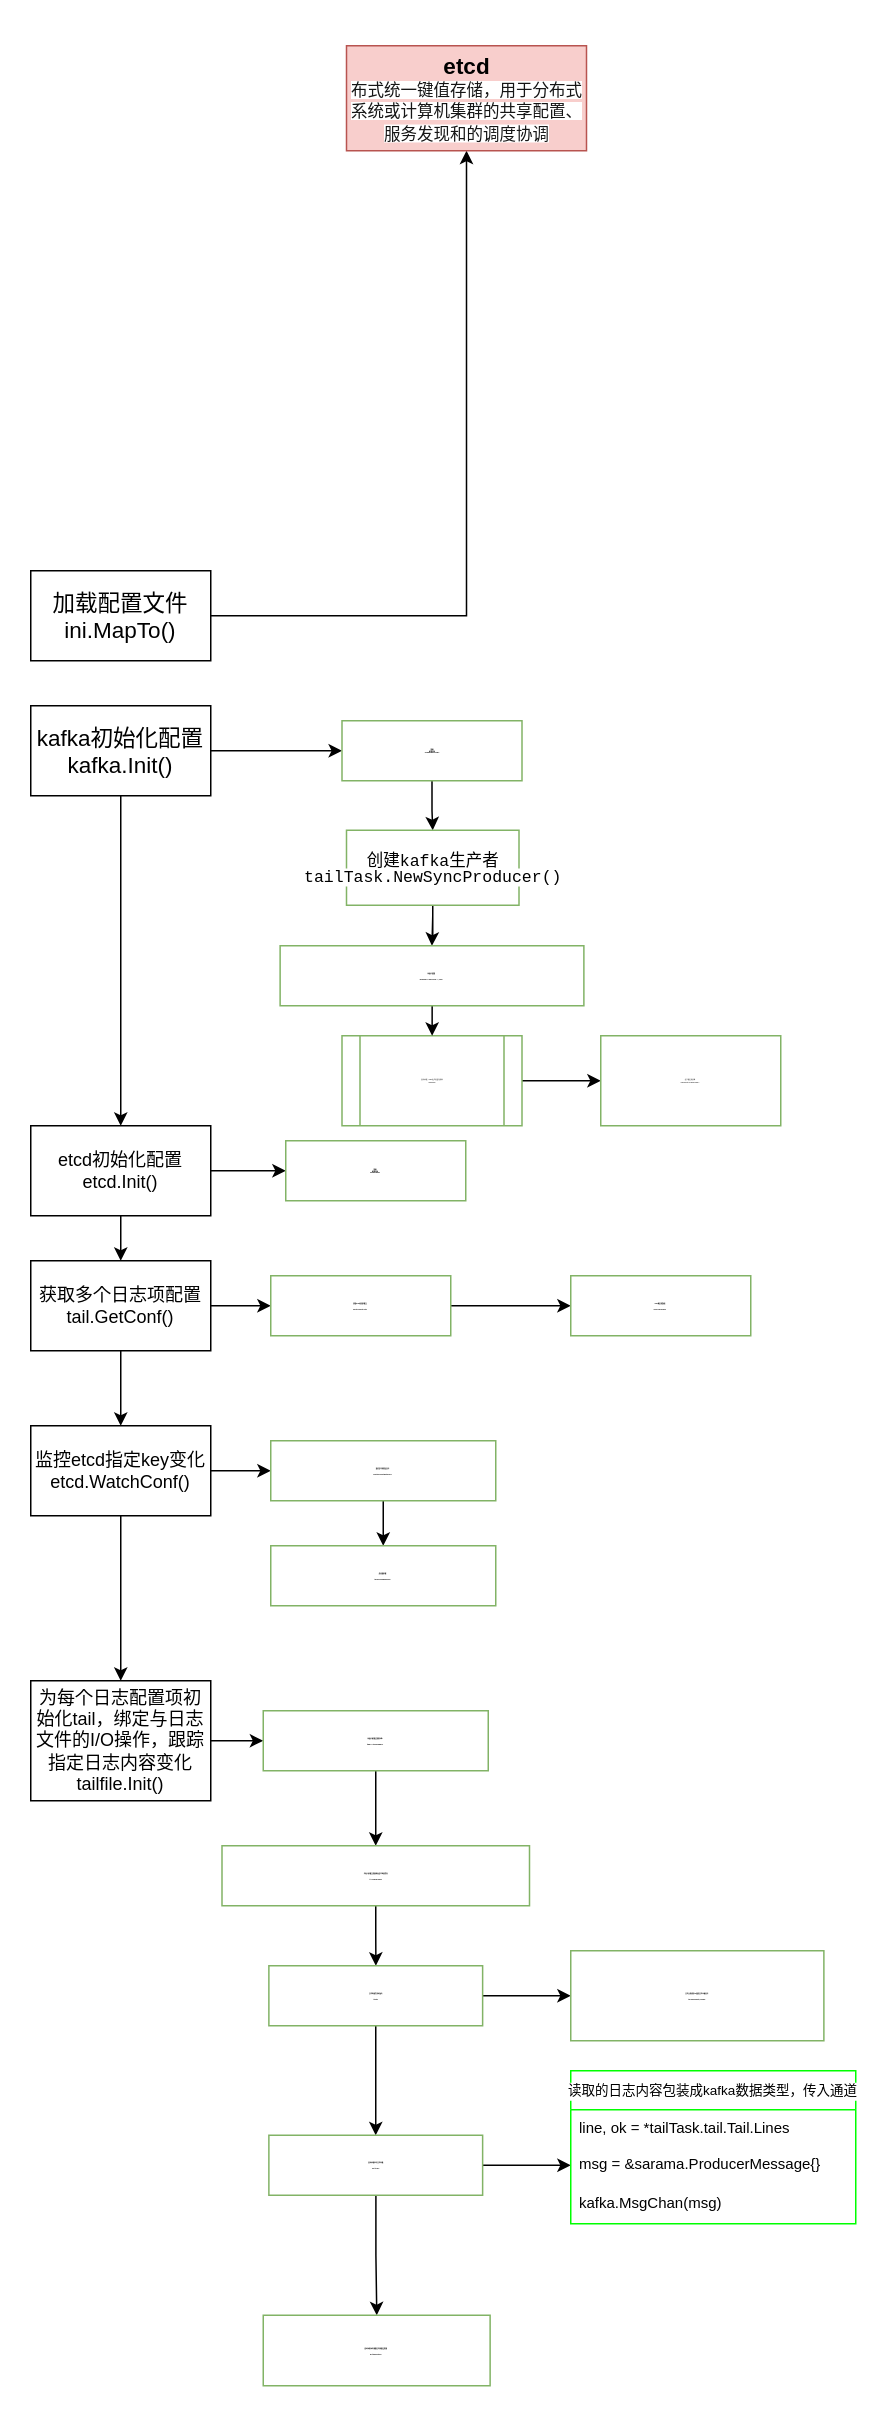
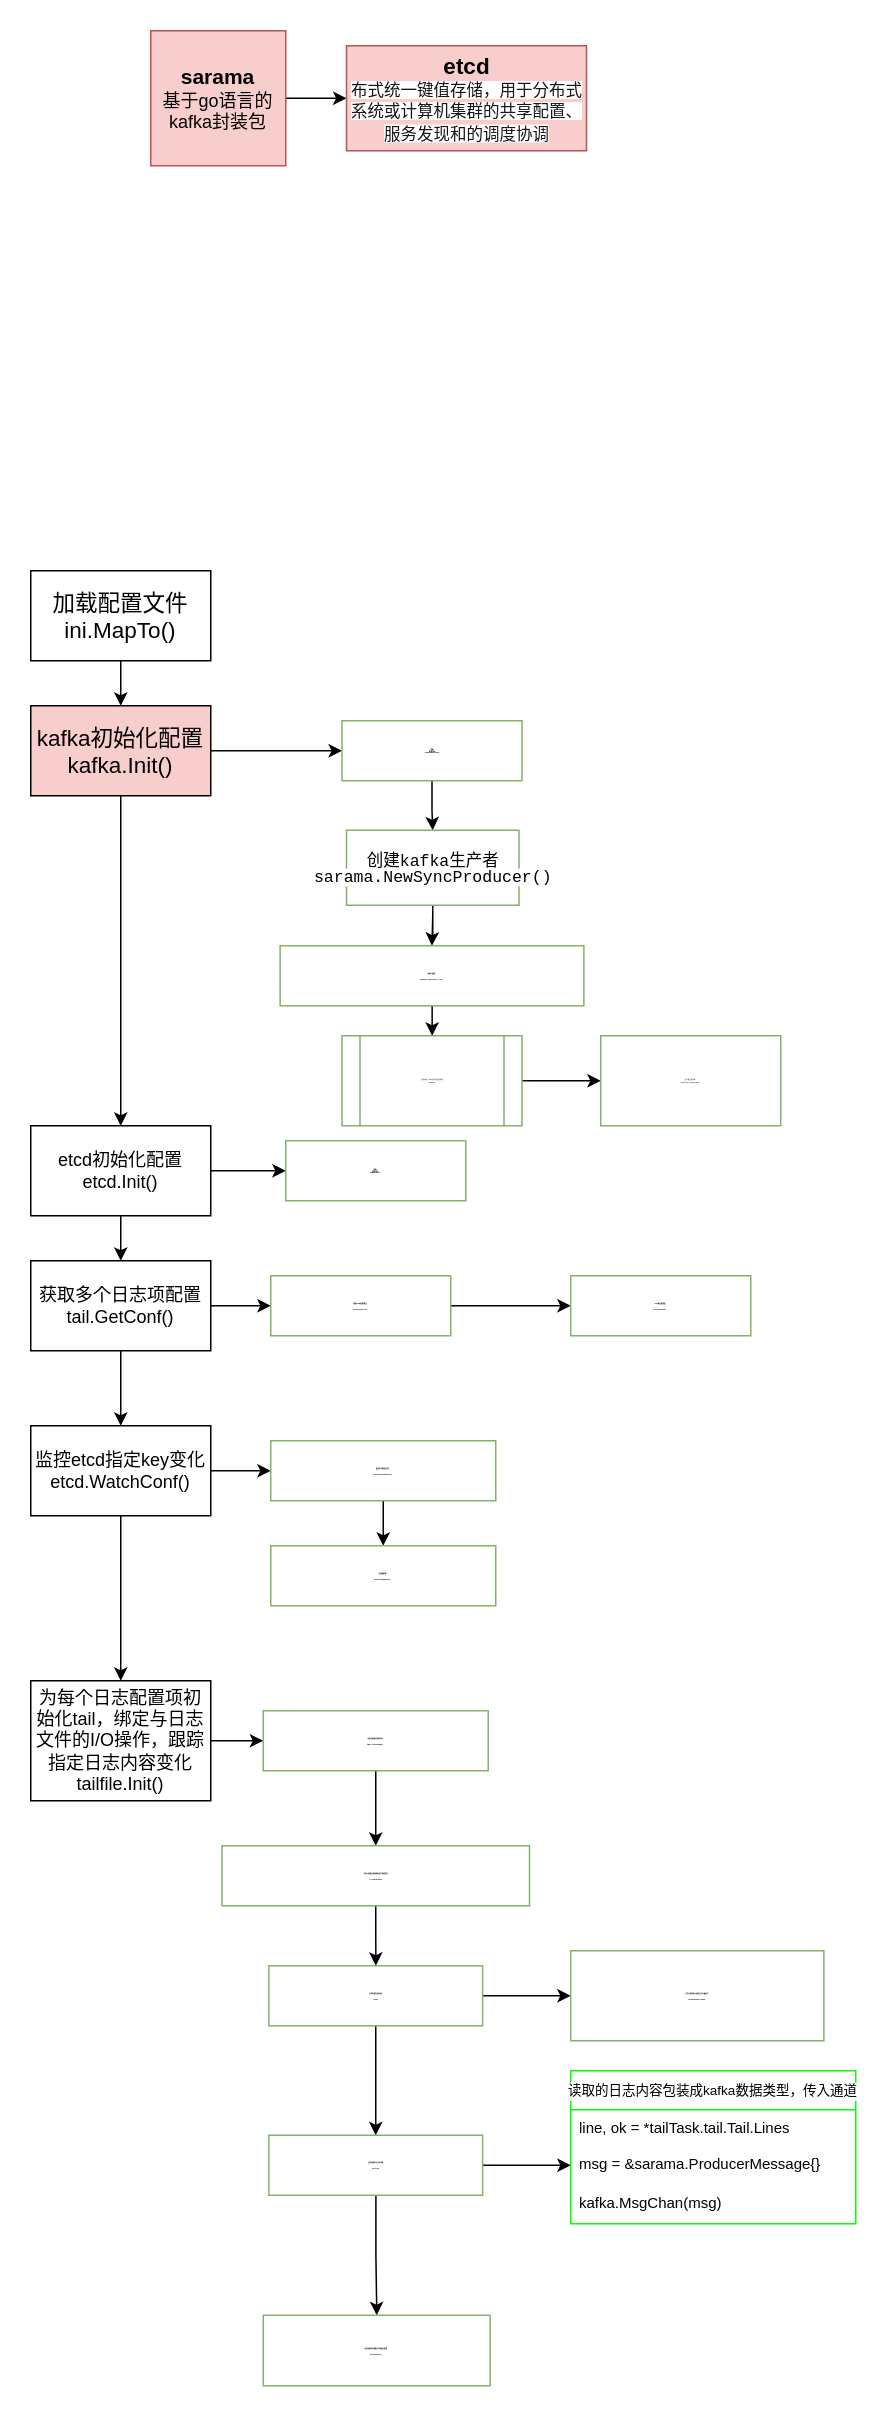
none -> (218, 98)
none -> (311, 98)
(467, 516) -> (121, 689)
(121, 751) -> (121, 751)
(434, 868) -> (434, 868)
